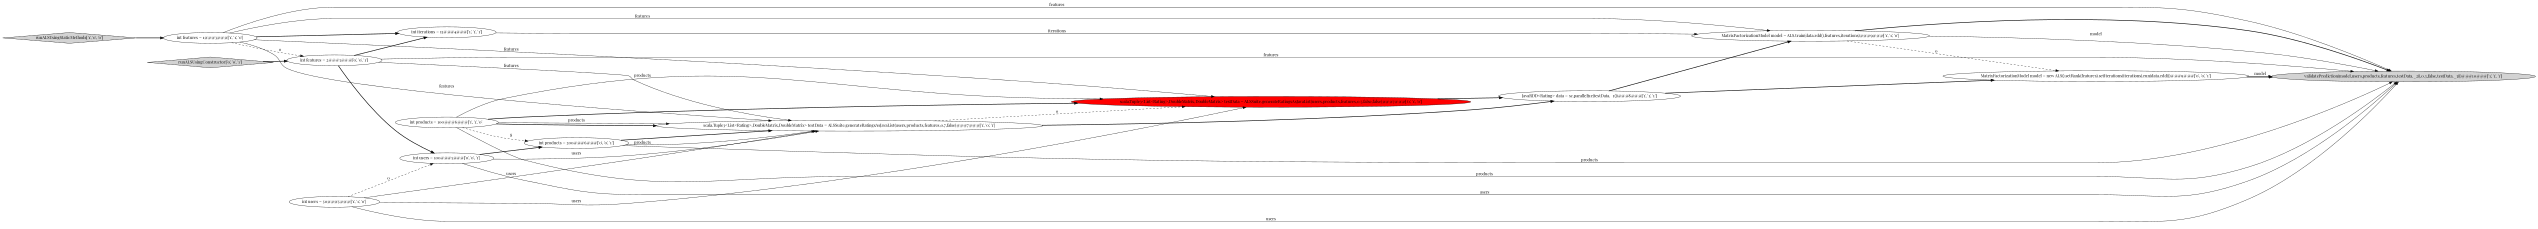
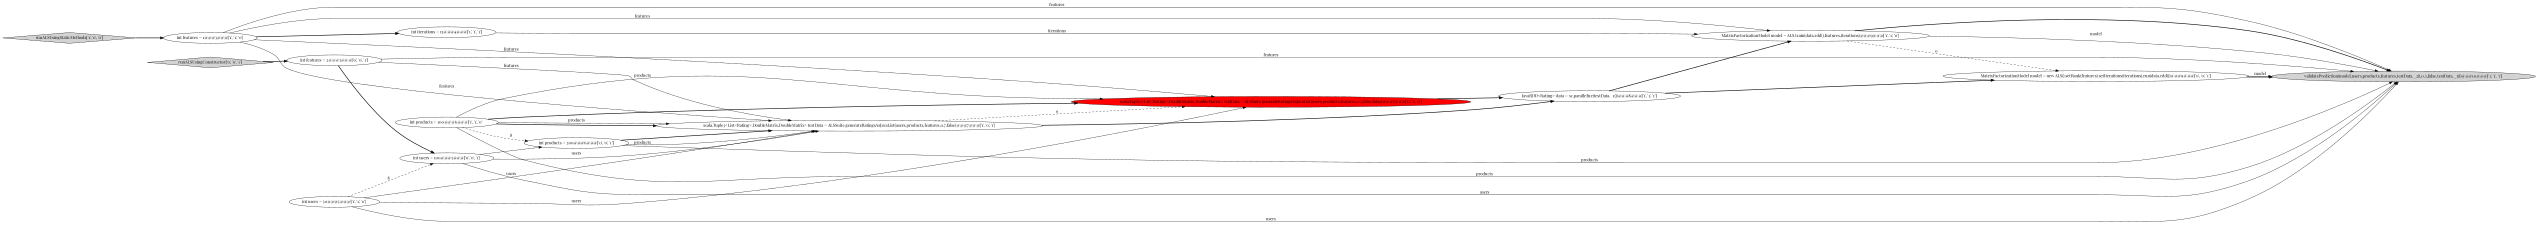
(386, 48) -> none
(271, 51) -> none
(509, 151) -> (509, 151)
(389, 178) -> (389, 178)
